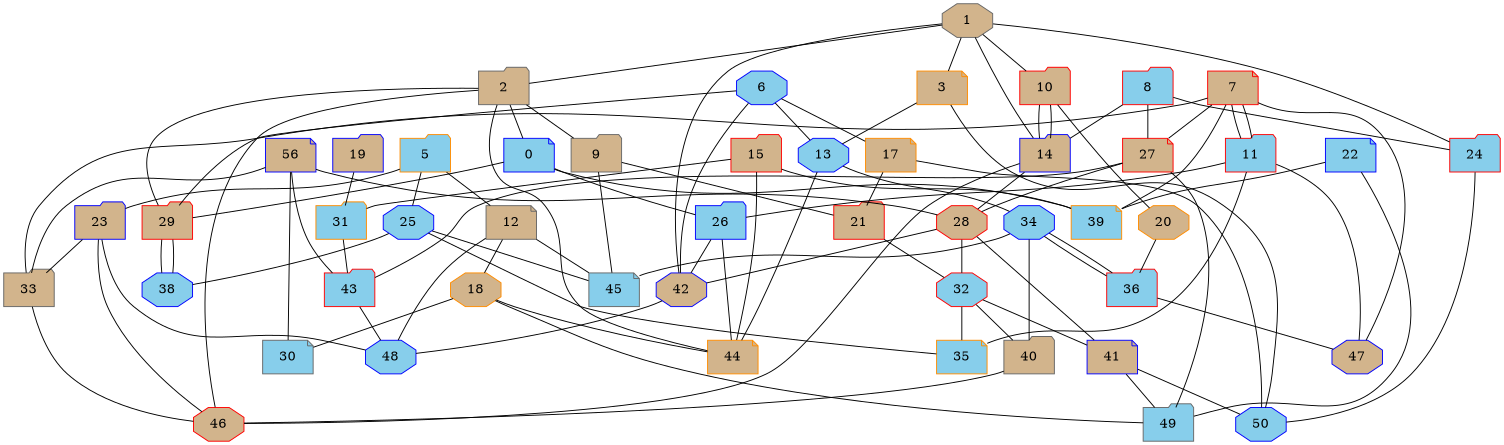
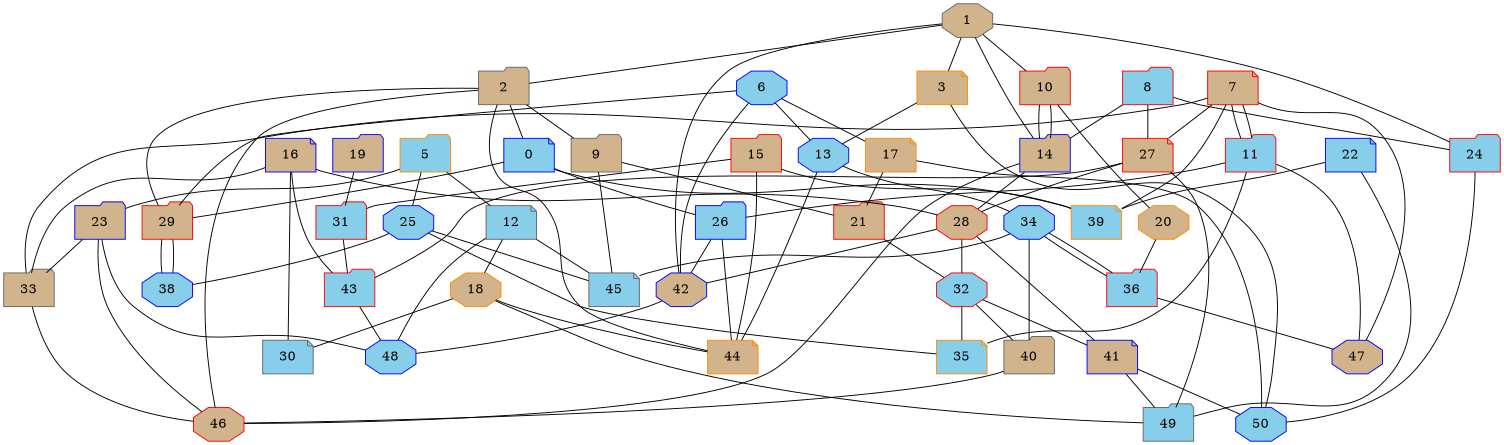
(291, 155) -> (291, 155)
(341, 222) -> (341, 222)
(511, 222) -> (511, 222)
